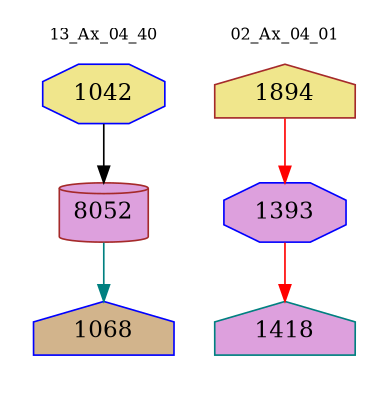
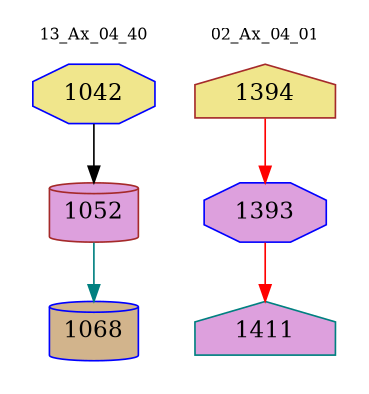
(285, 94) -> (265, 94)
(104, 212) -> (94, 212)
(104, 331) -> (94, 331)
(285, 331) -> (265, 331)
